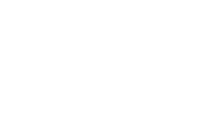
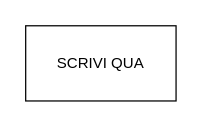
none -> (101, 63)
